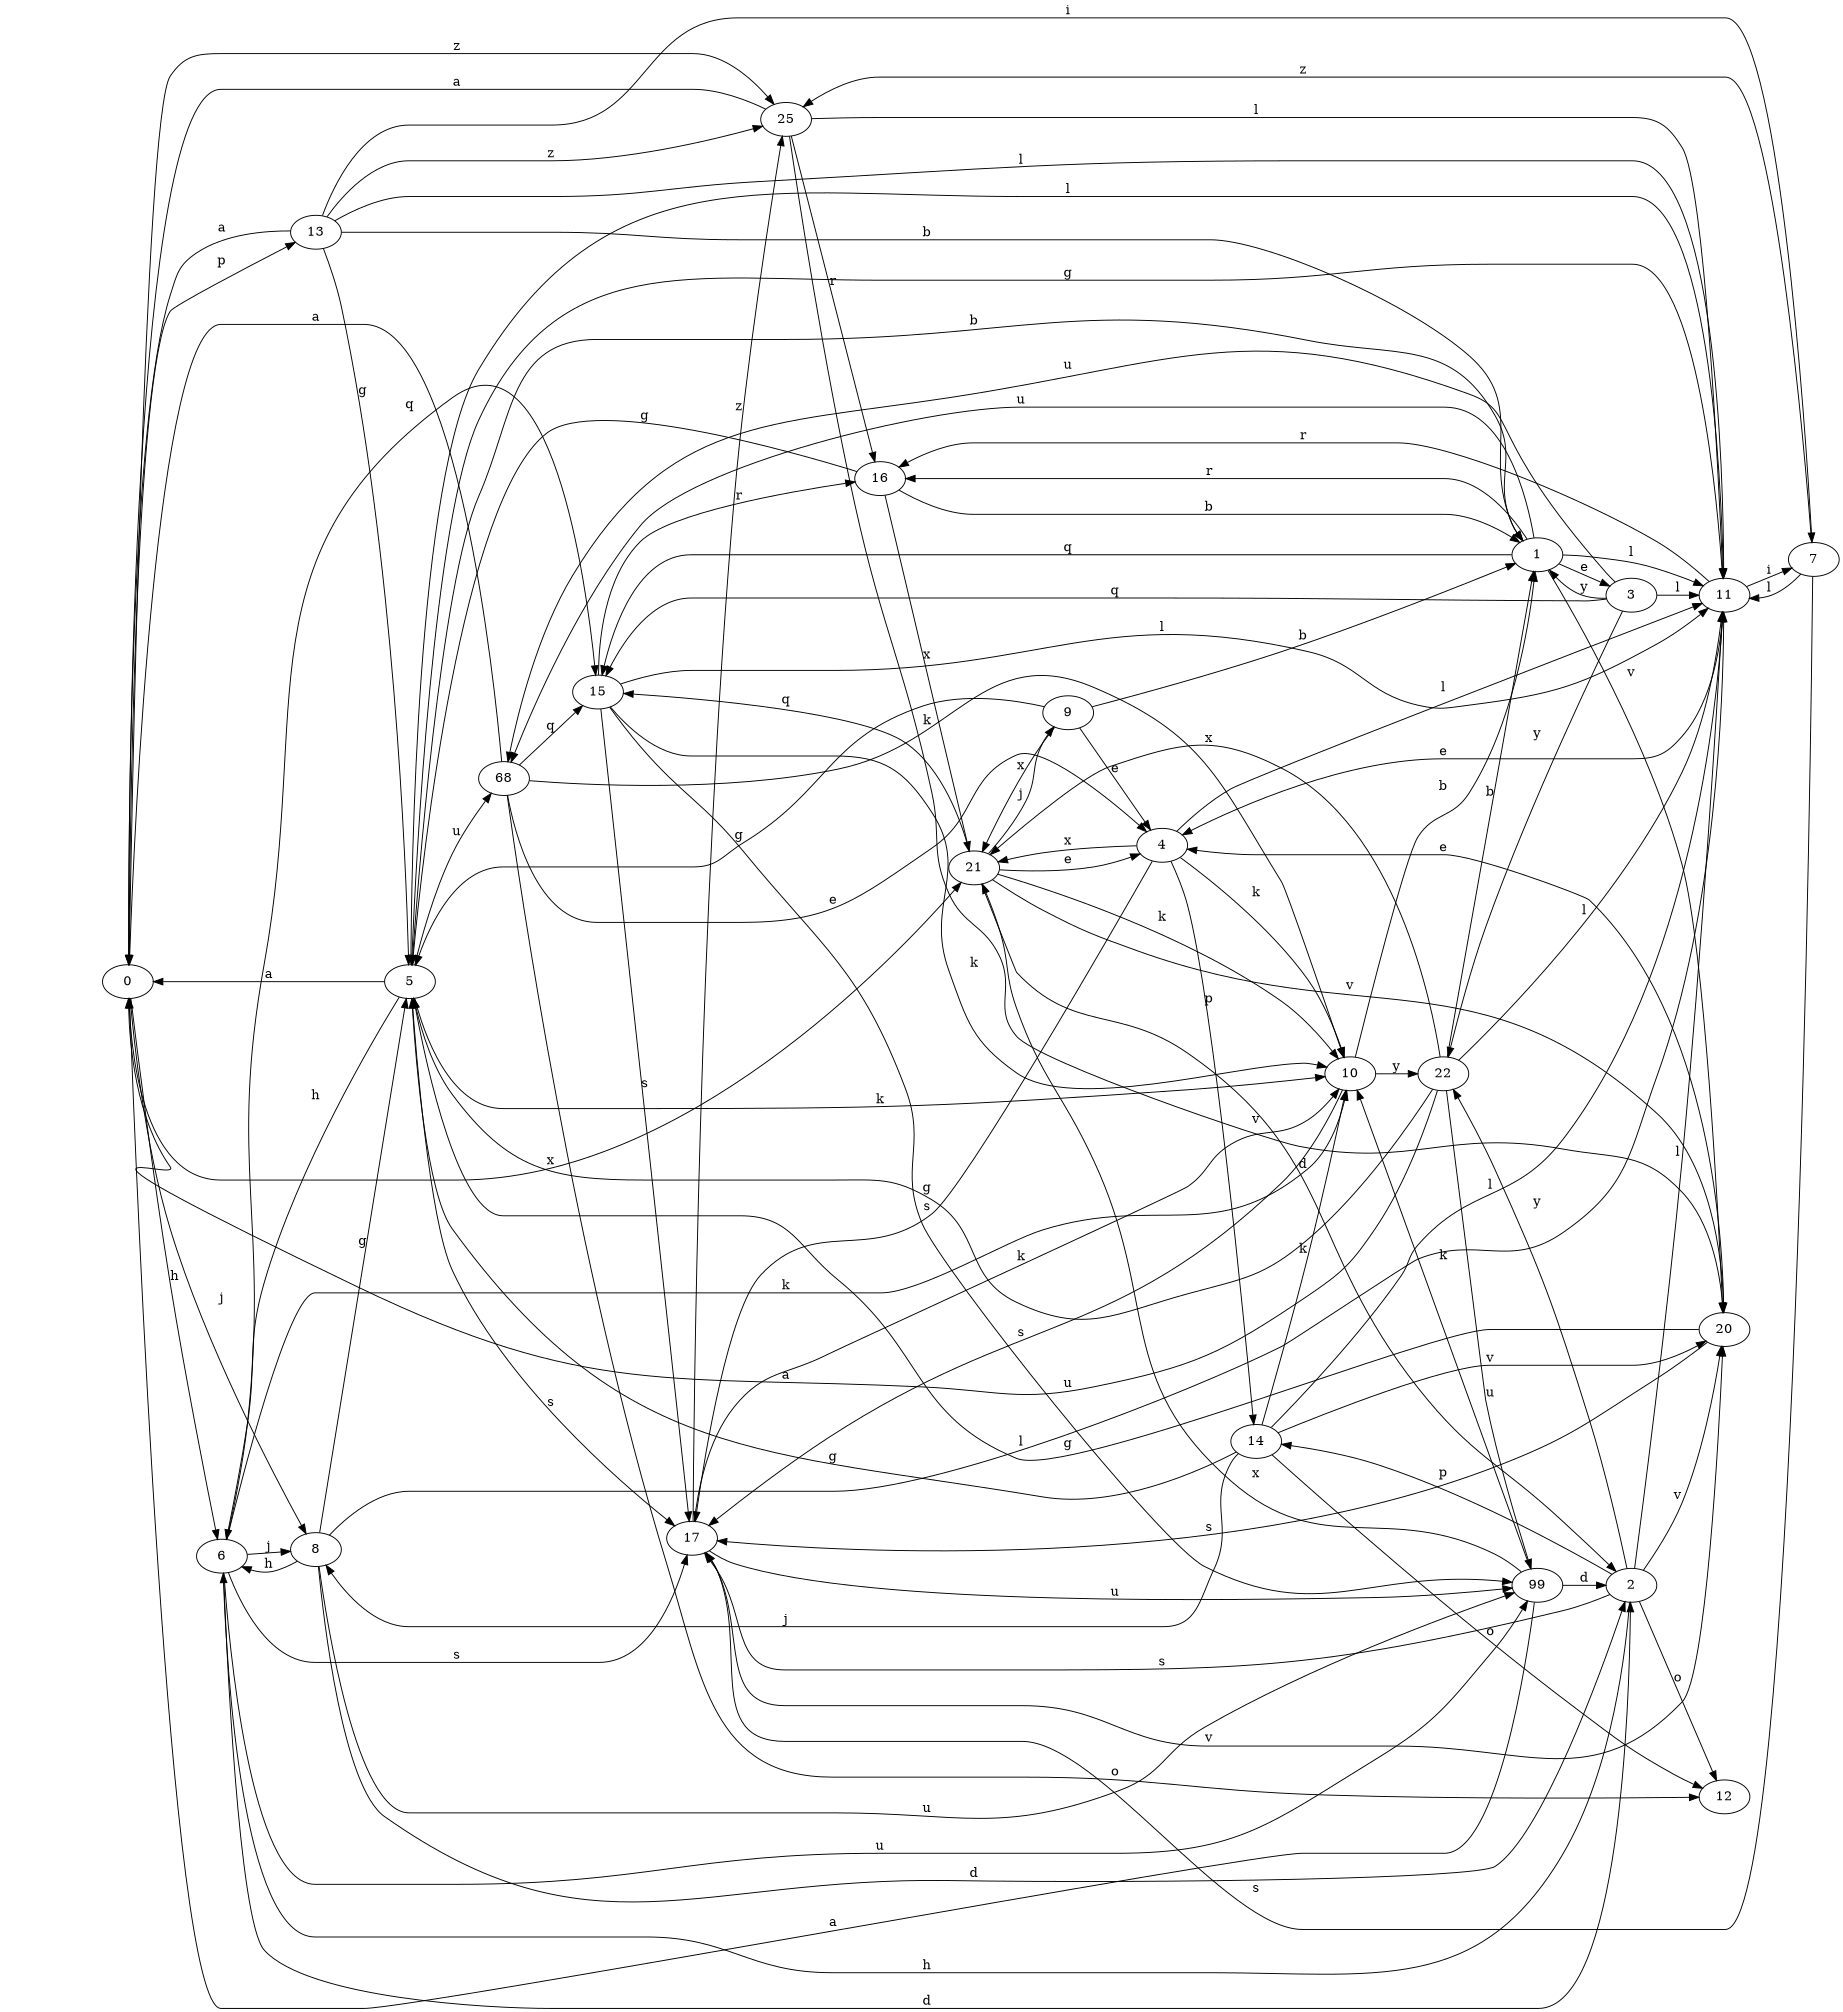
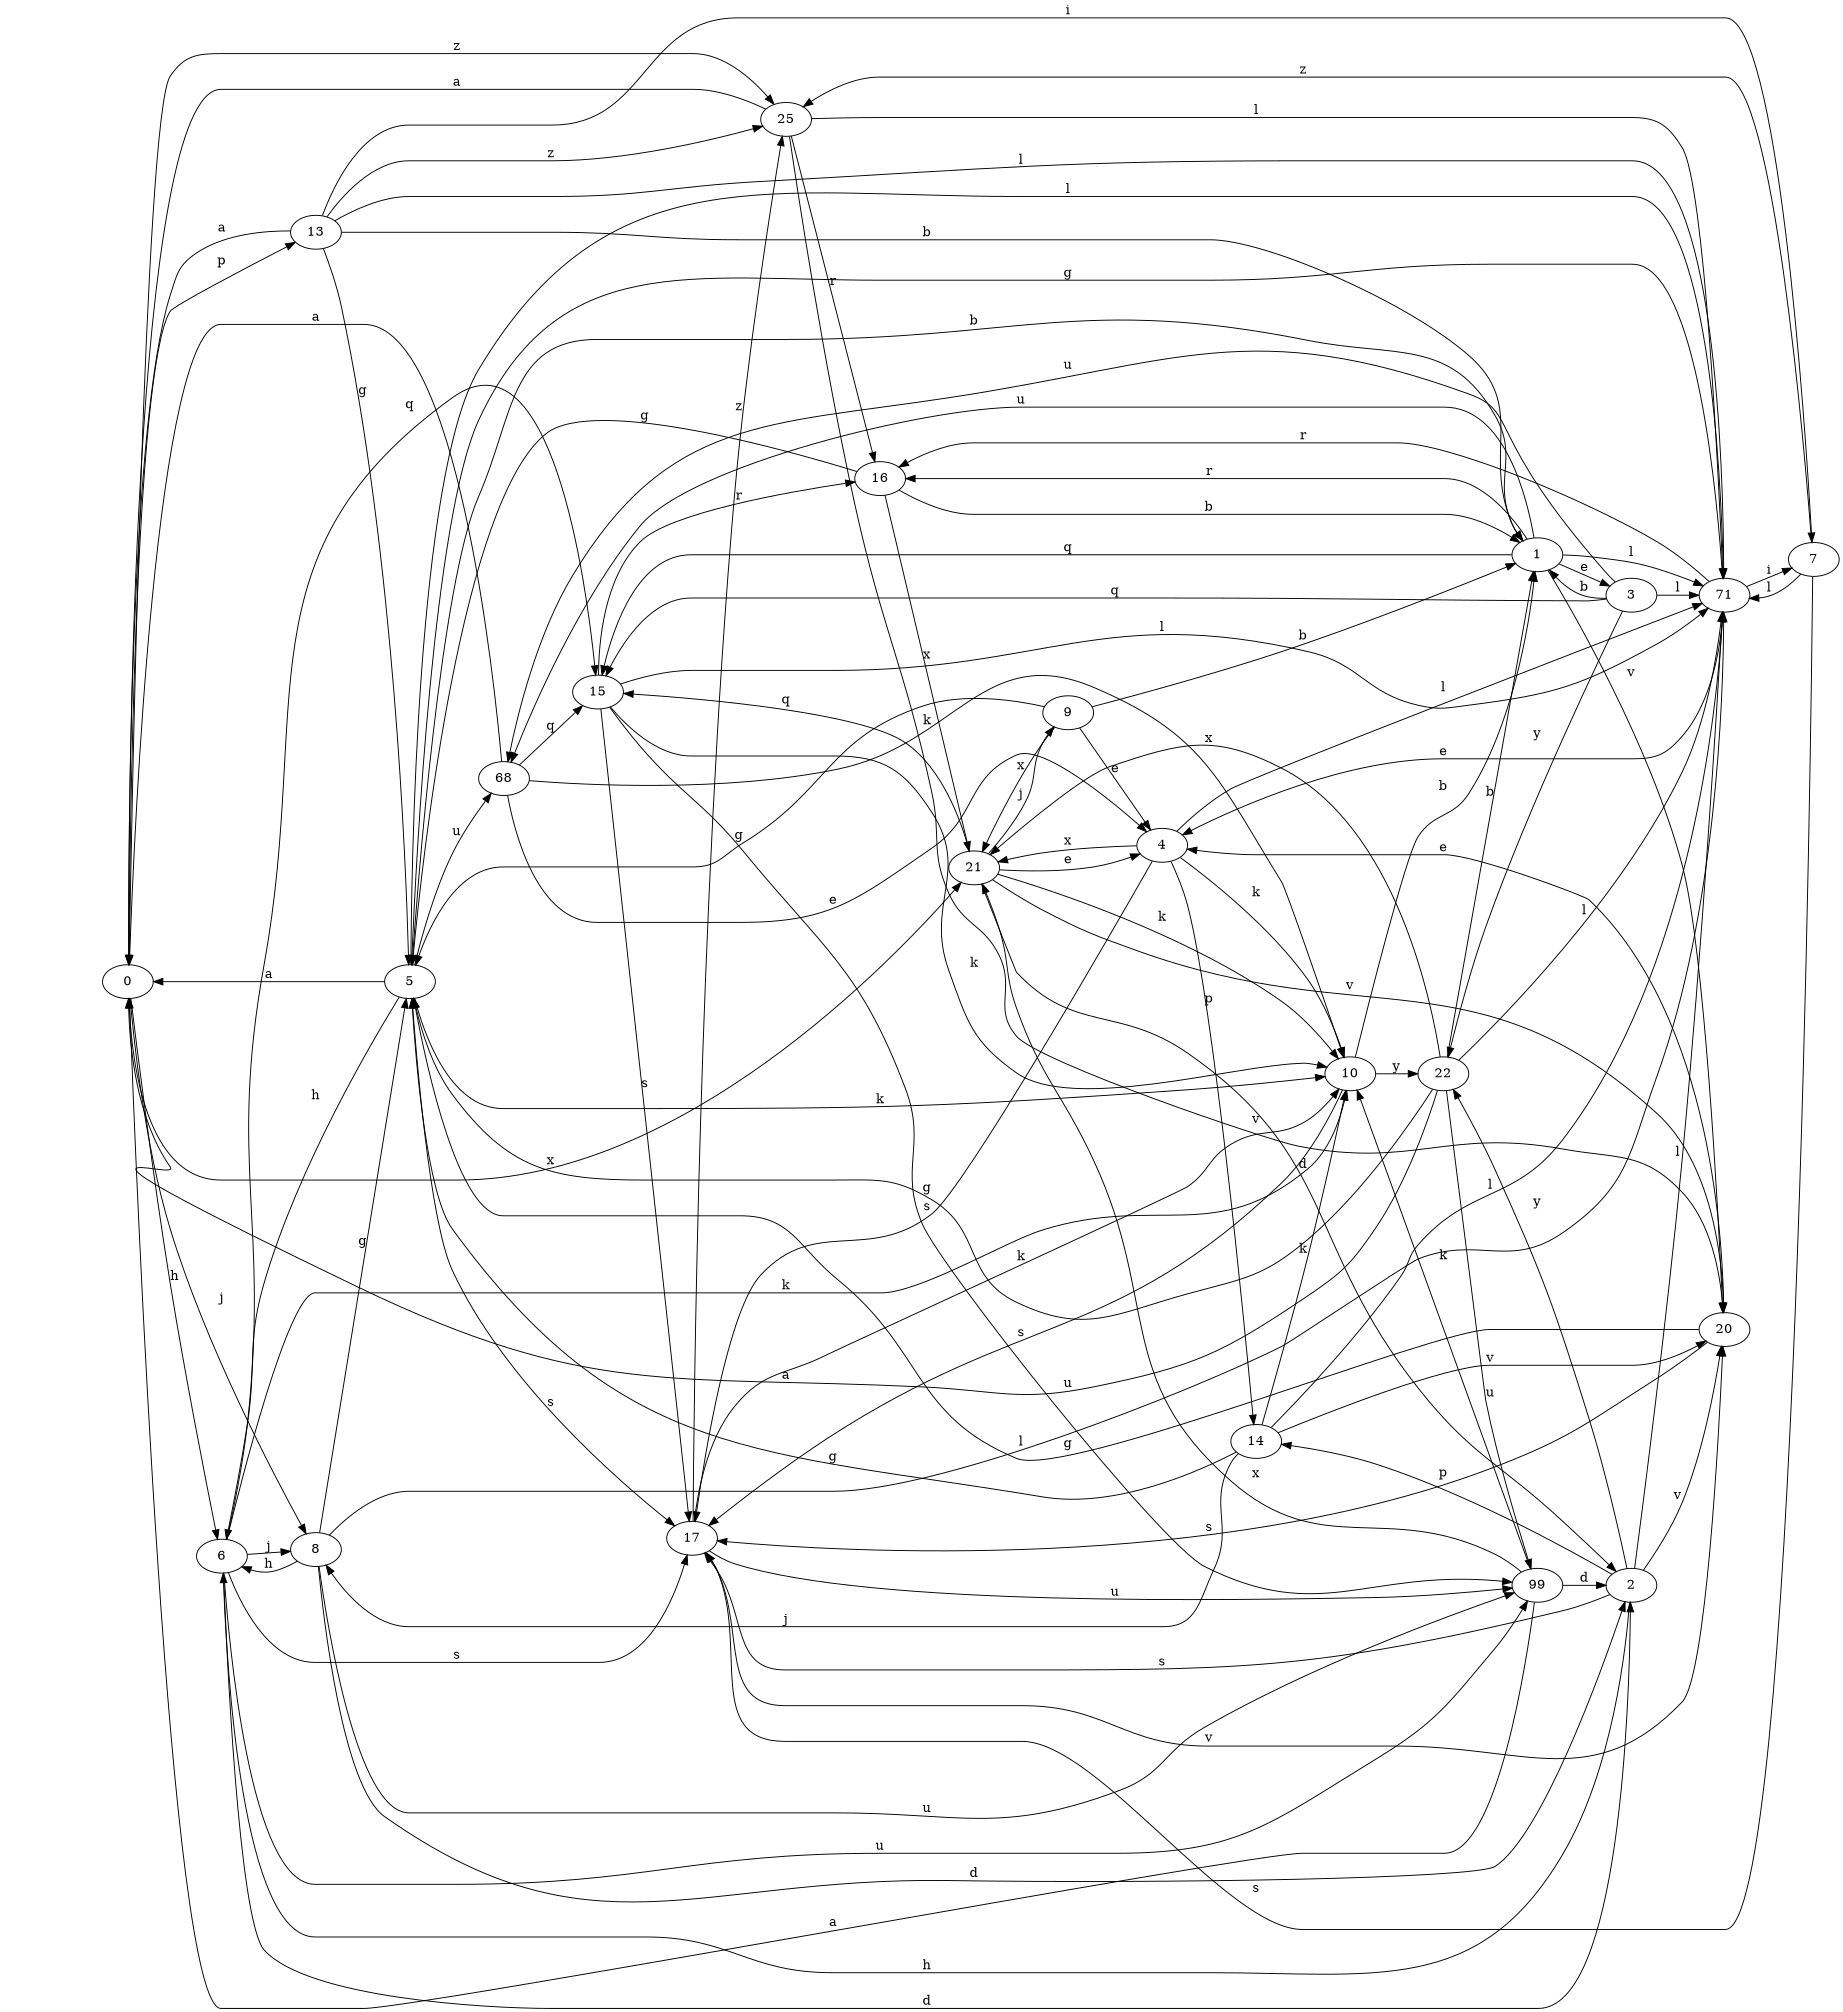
(1584, 587) -> (1584, 587)
(1724, 595) -> (1724, 595)
(1724, 1797) -> none
